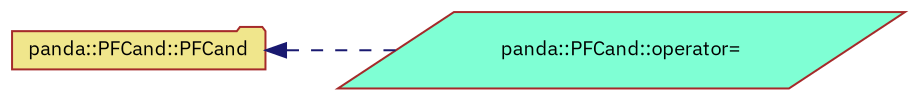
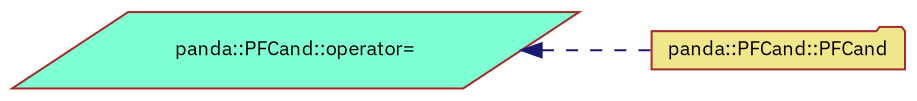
(341, 50) -> (596, 50)
